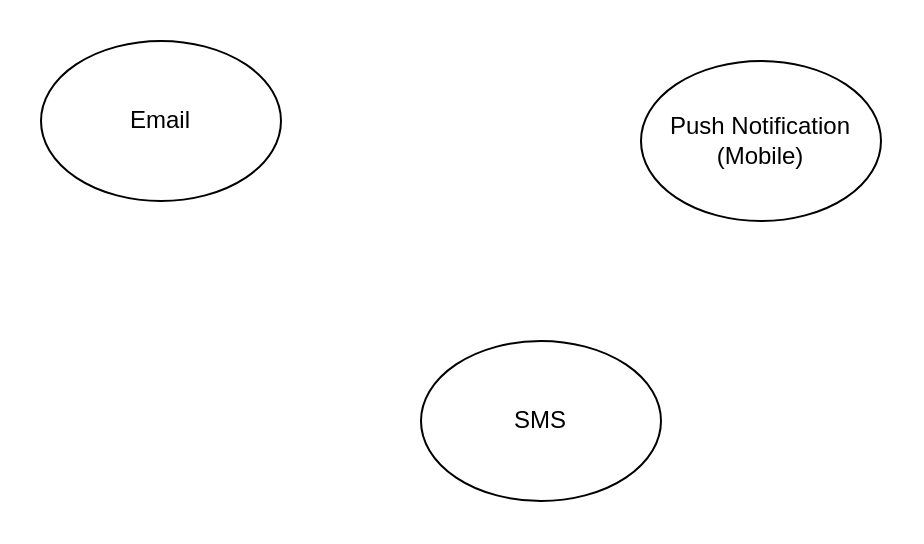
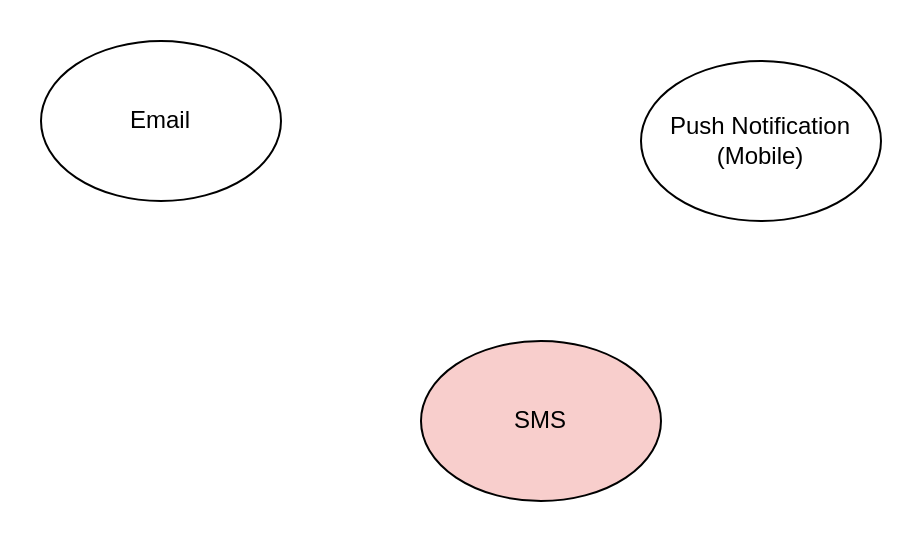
(541, 421) -> (541, 421)
